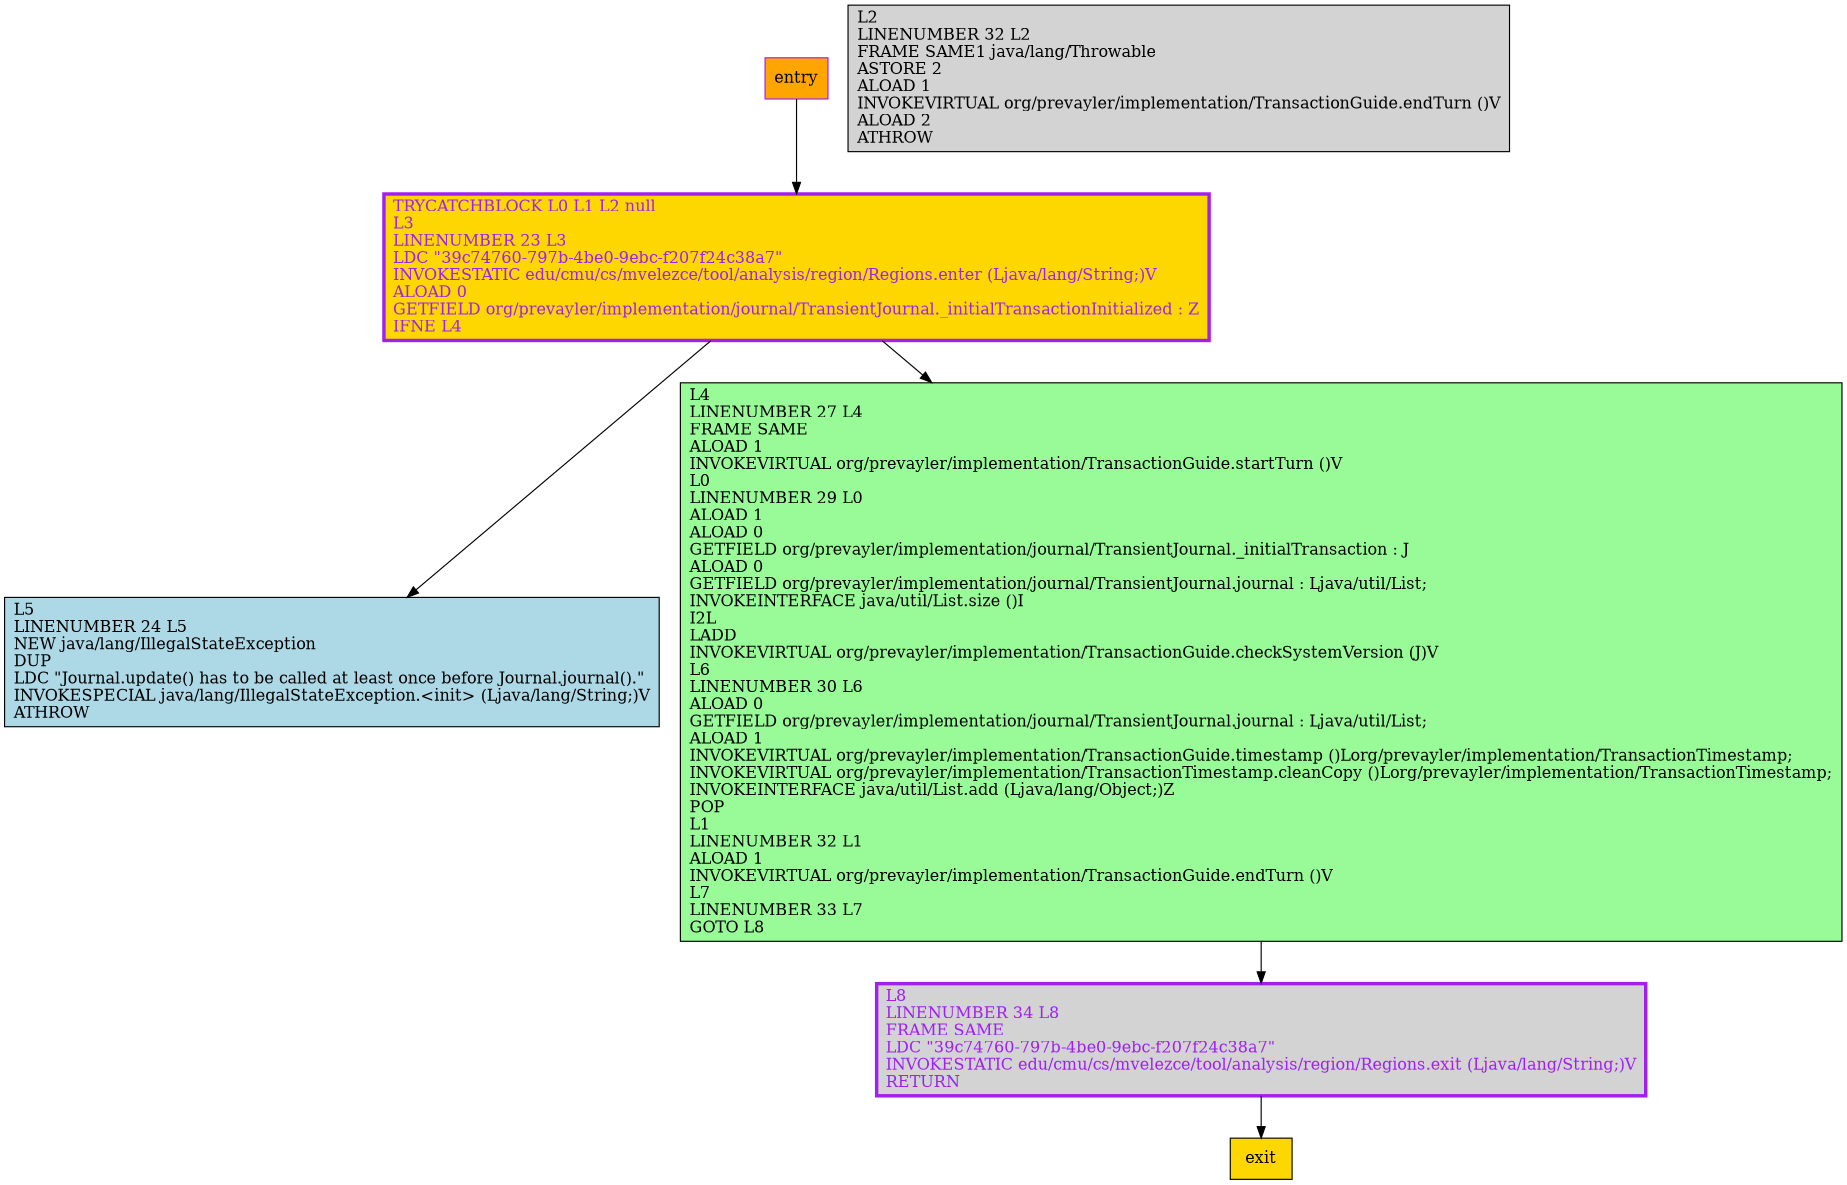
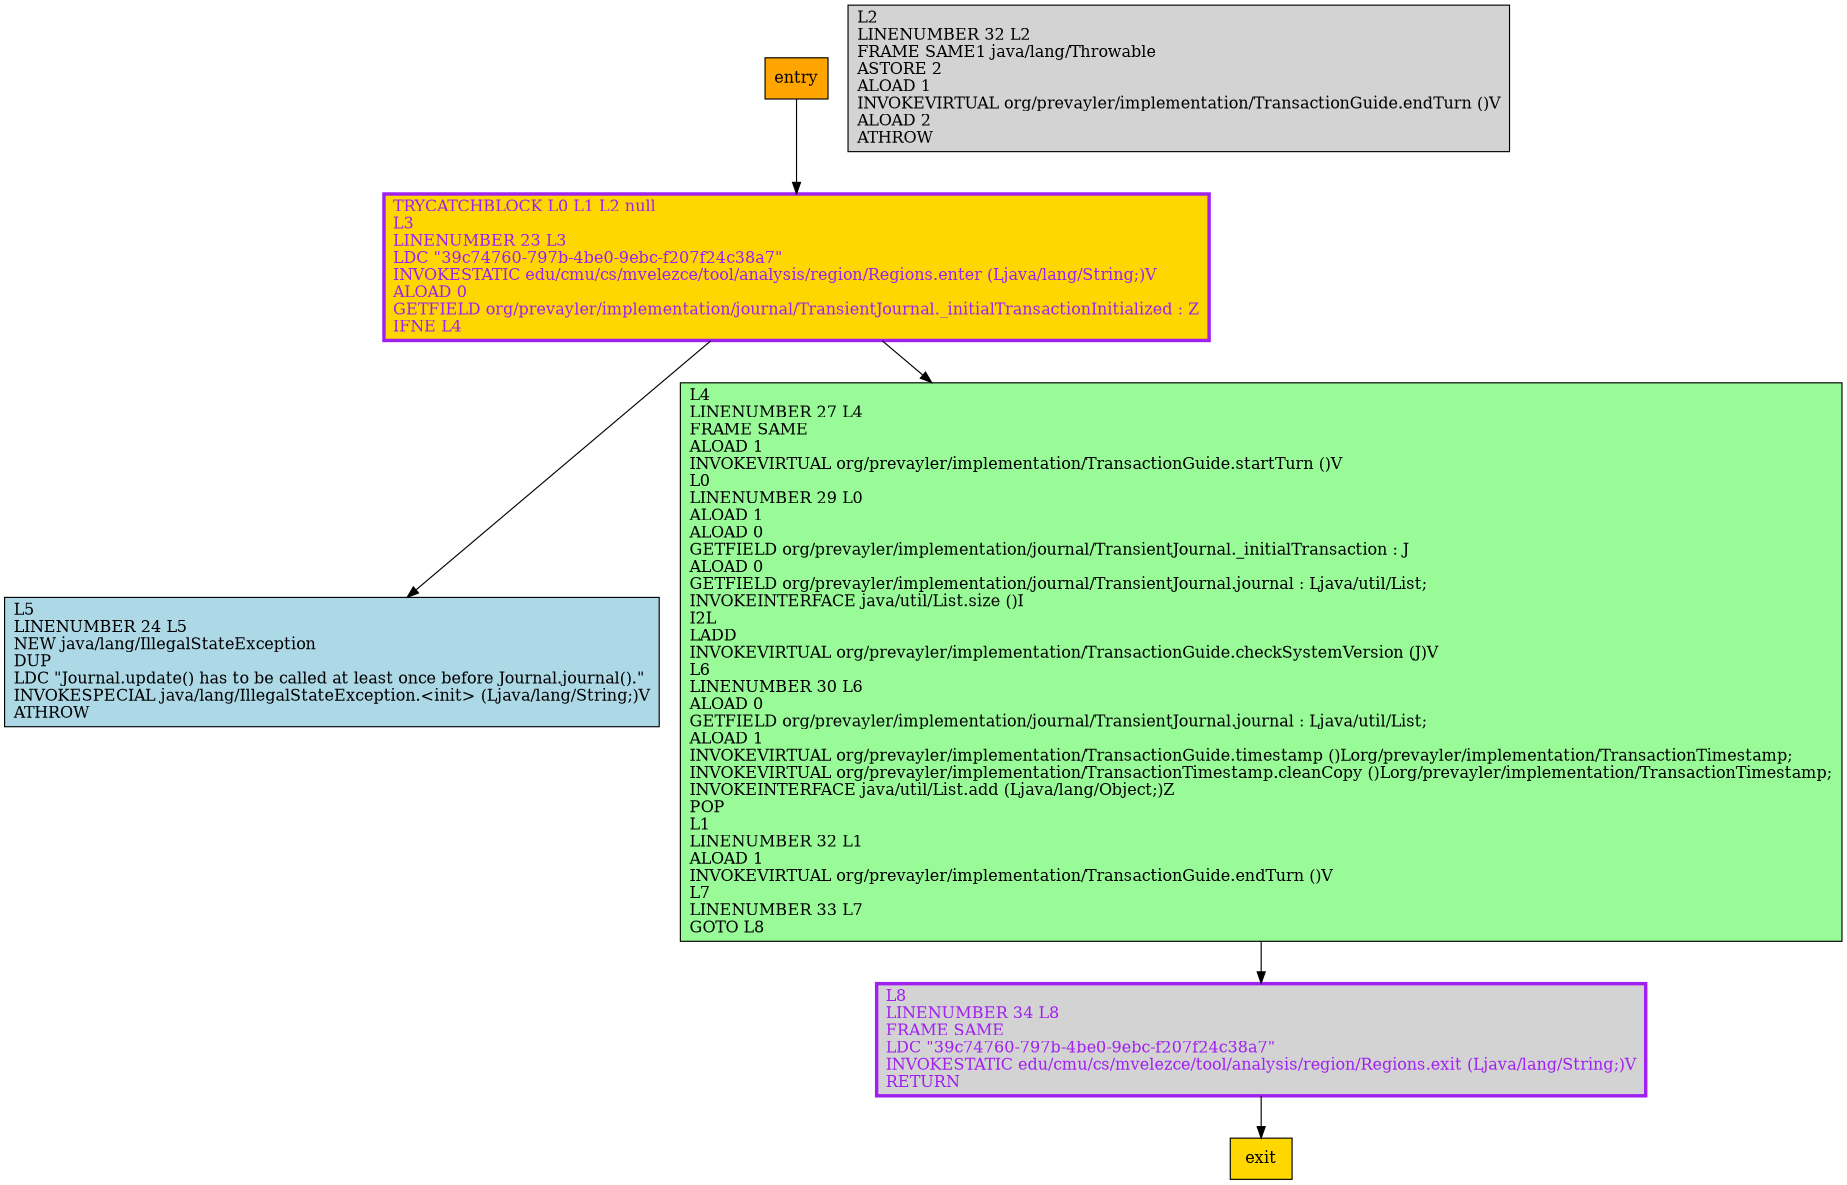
(797, 78) -> (797, 78)
